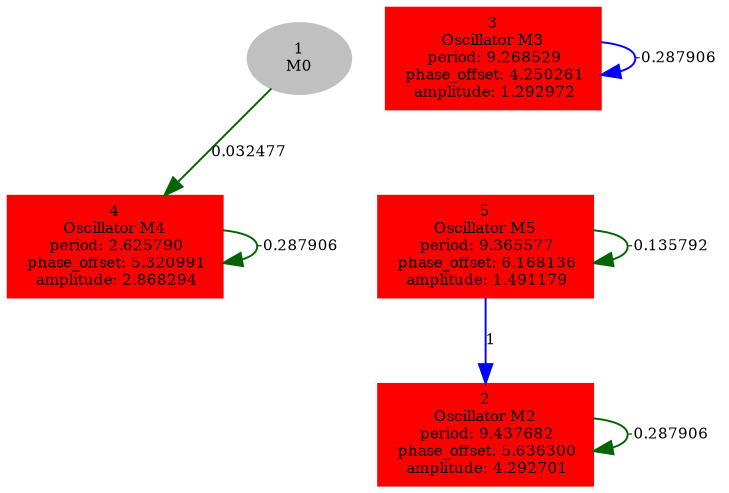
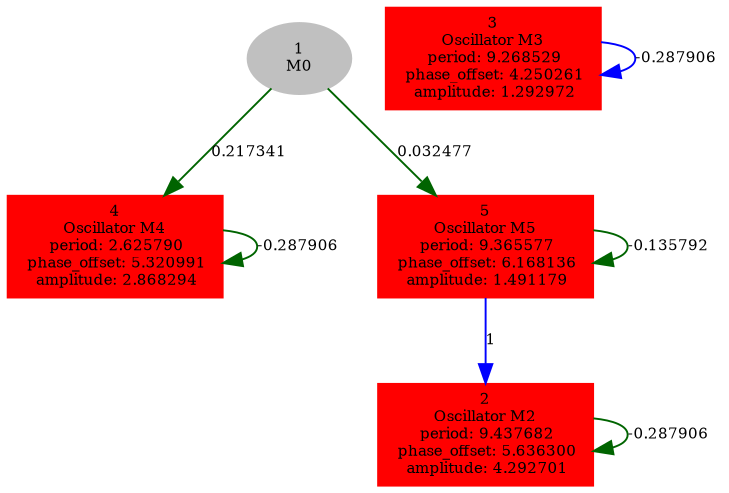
none -> (375, 135)
(251, 153) -> (251, 153)
